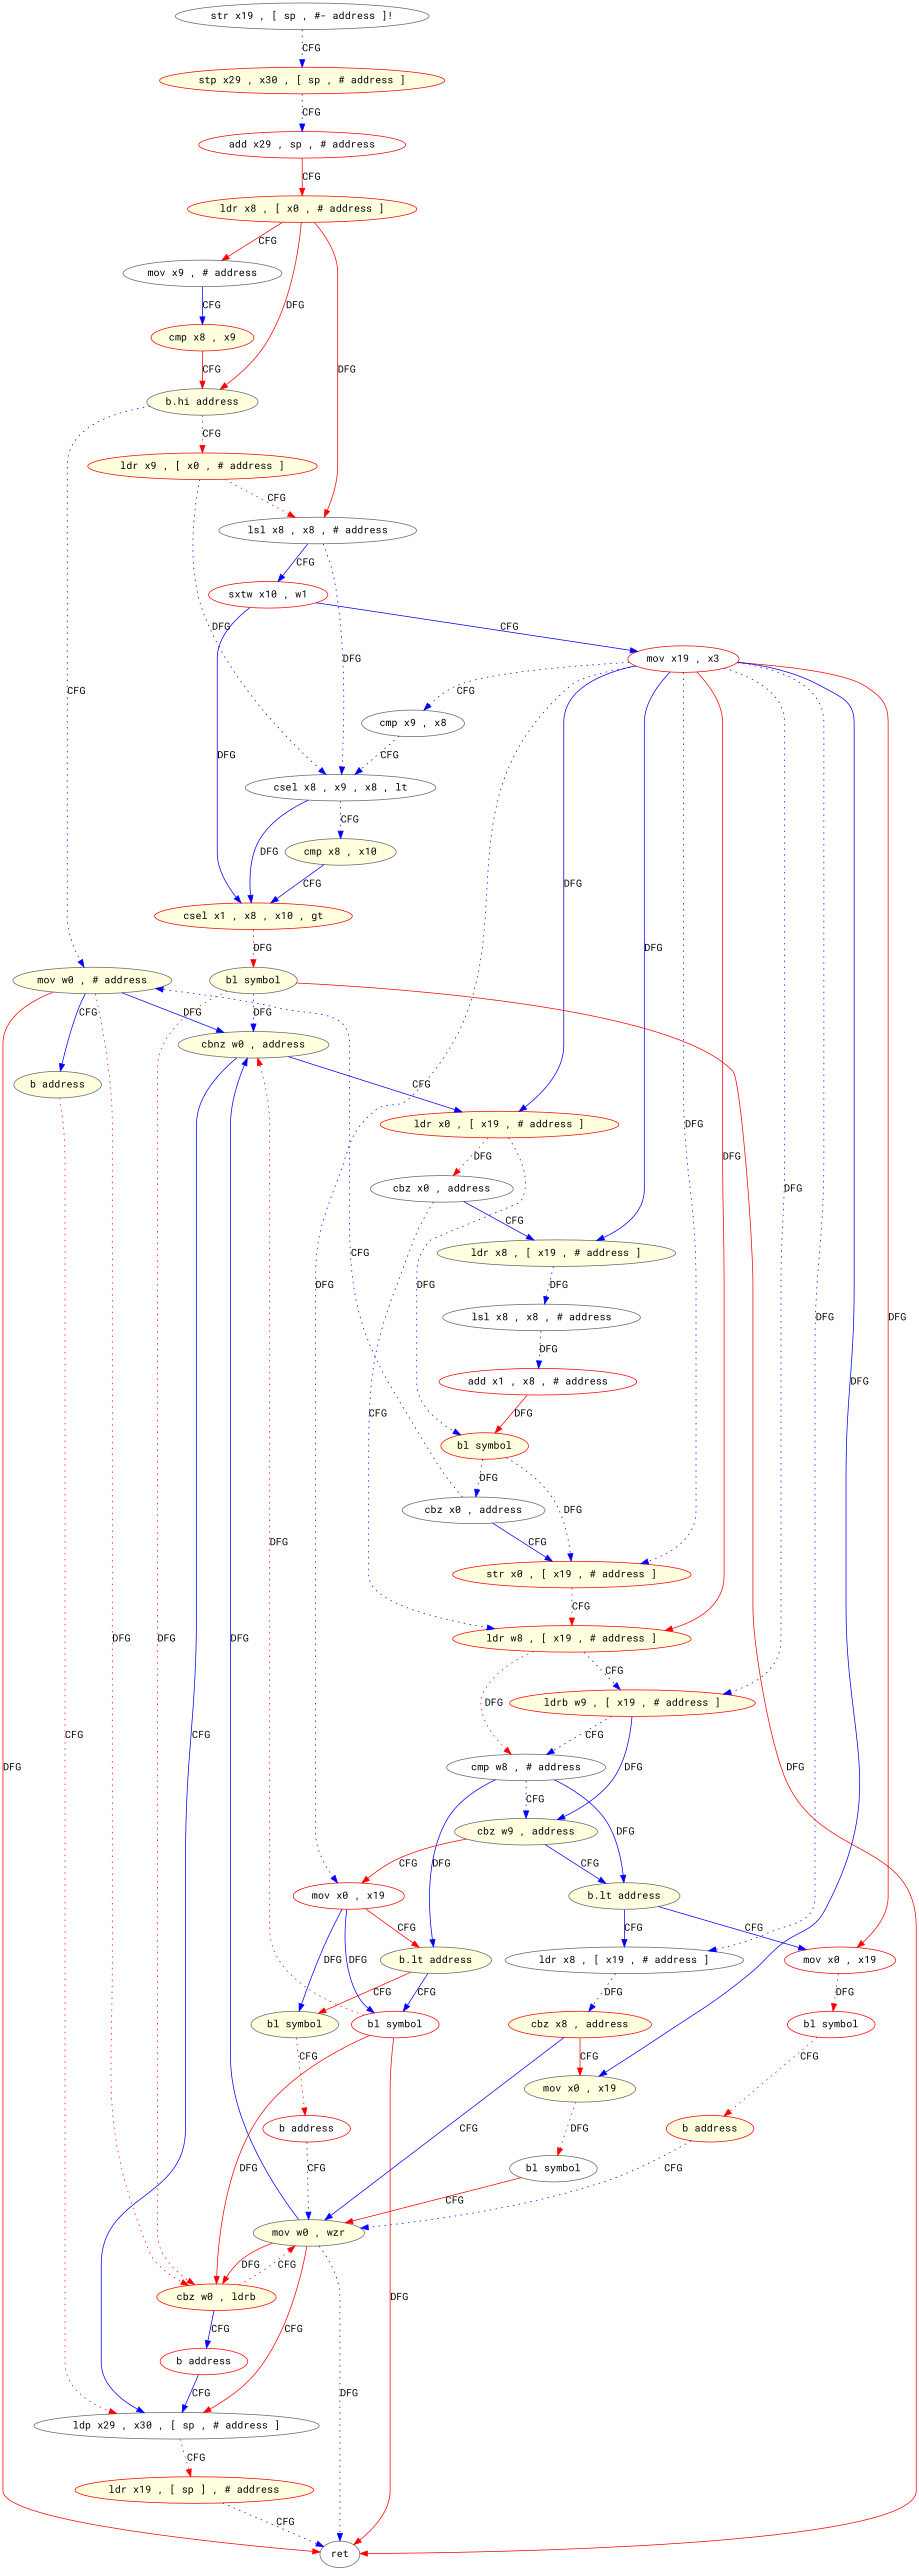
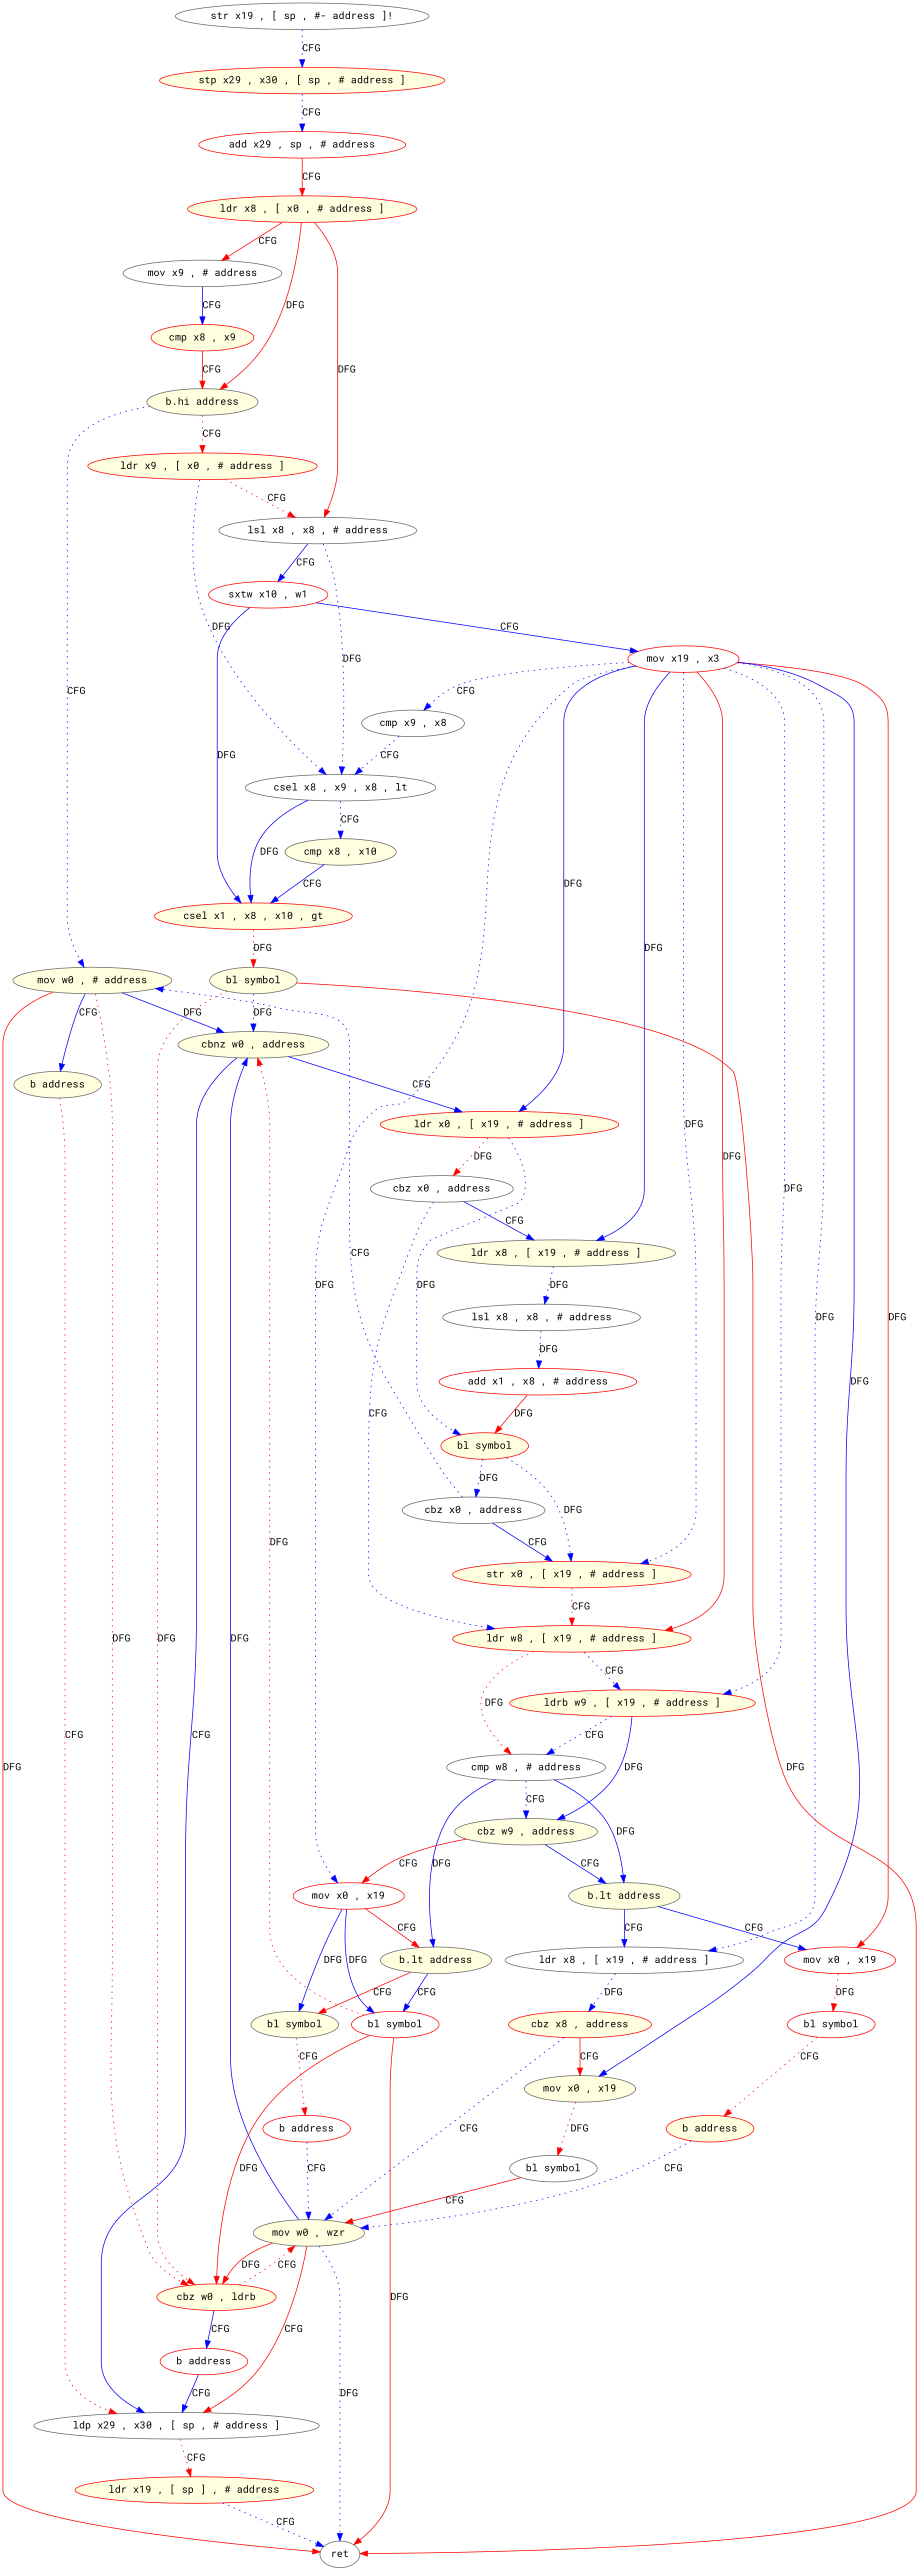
(447, 2126) -> (447, 2126)
